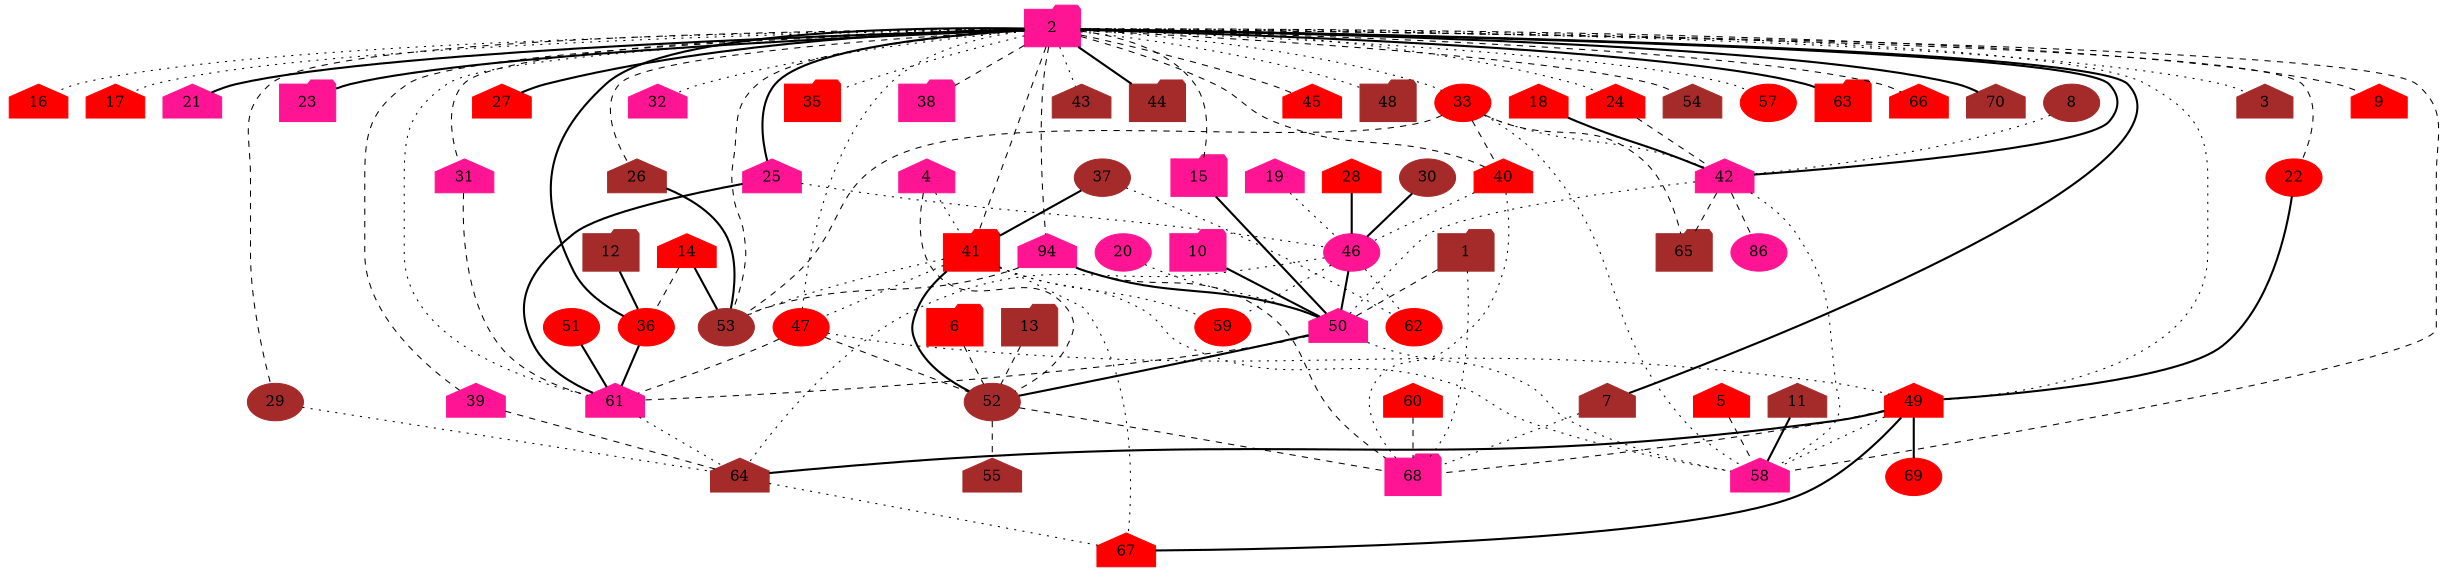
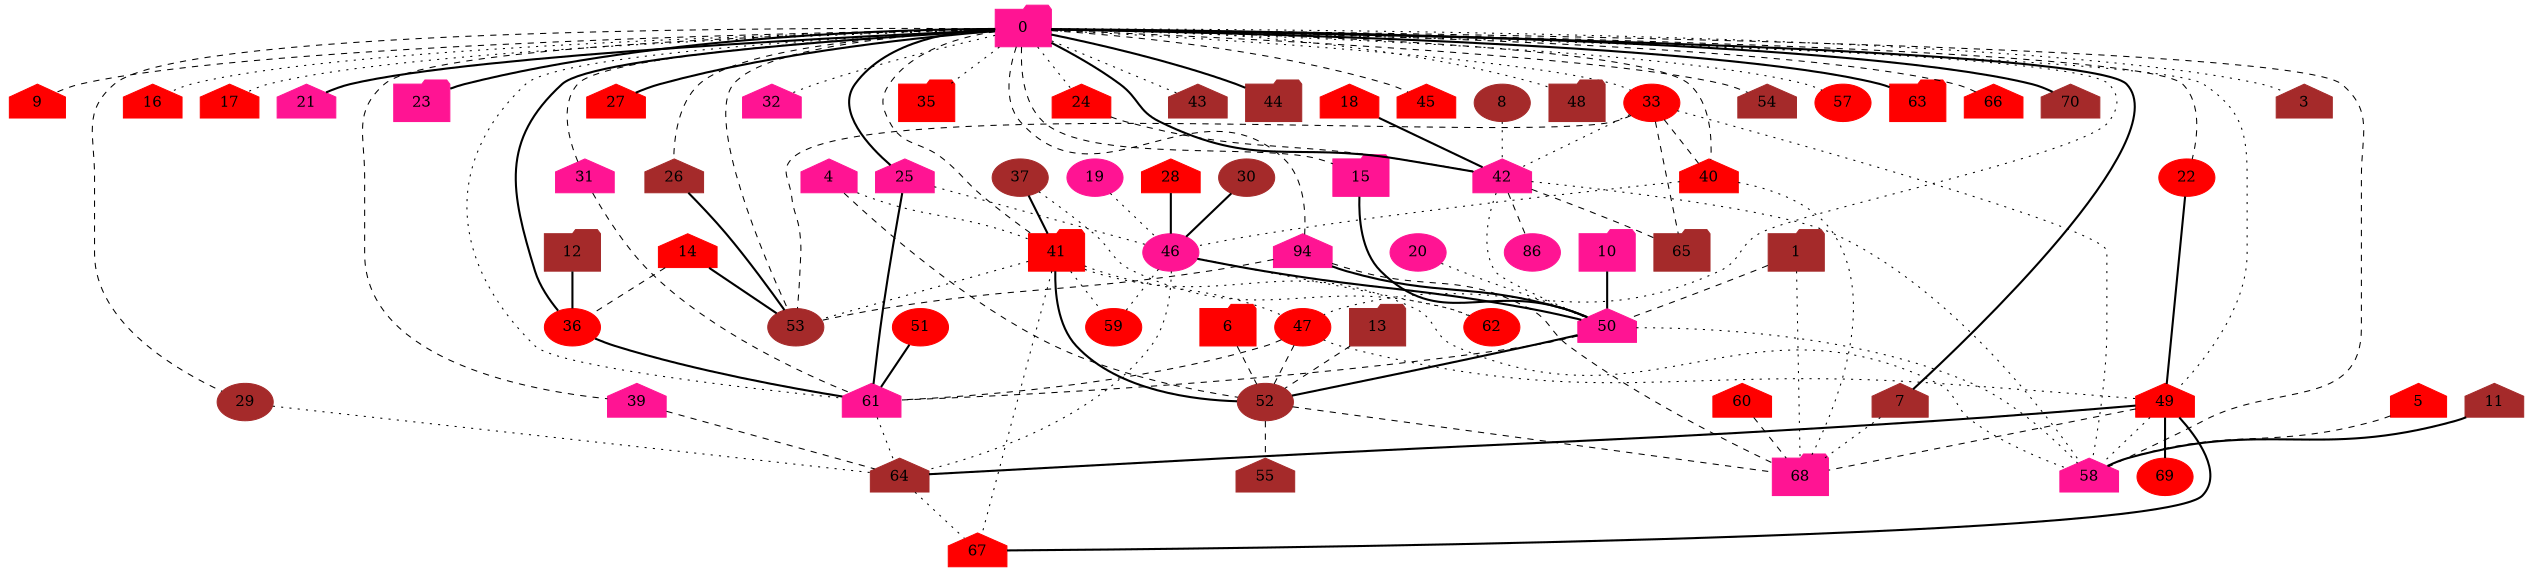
(1052, 28) -> (1023, 28)
(927, 103) -> none
(1275, 178) -> (1095, 178)
